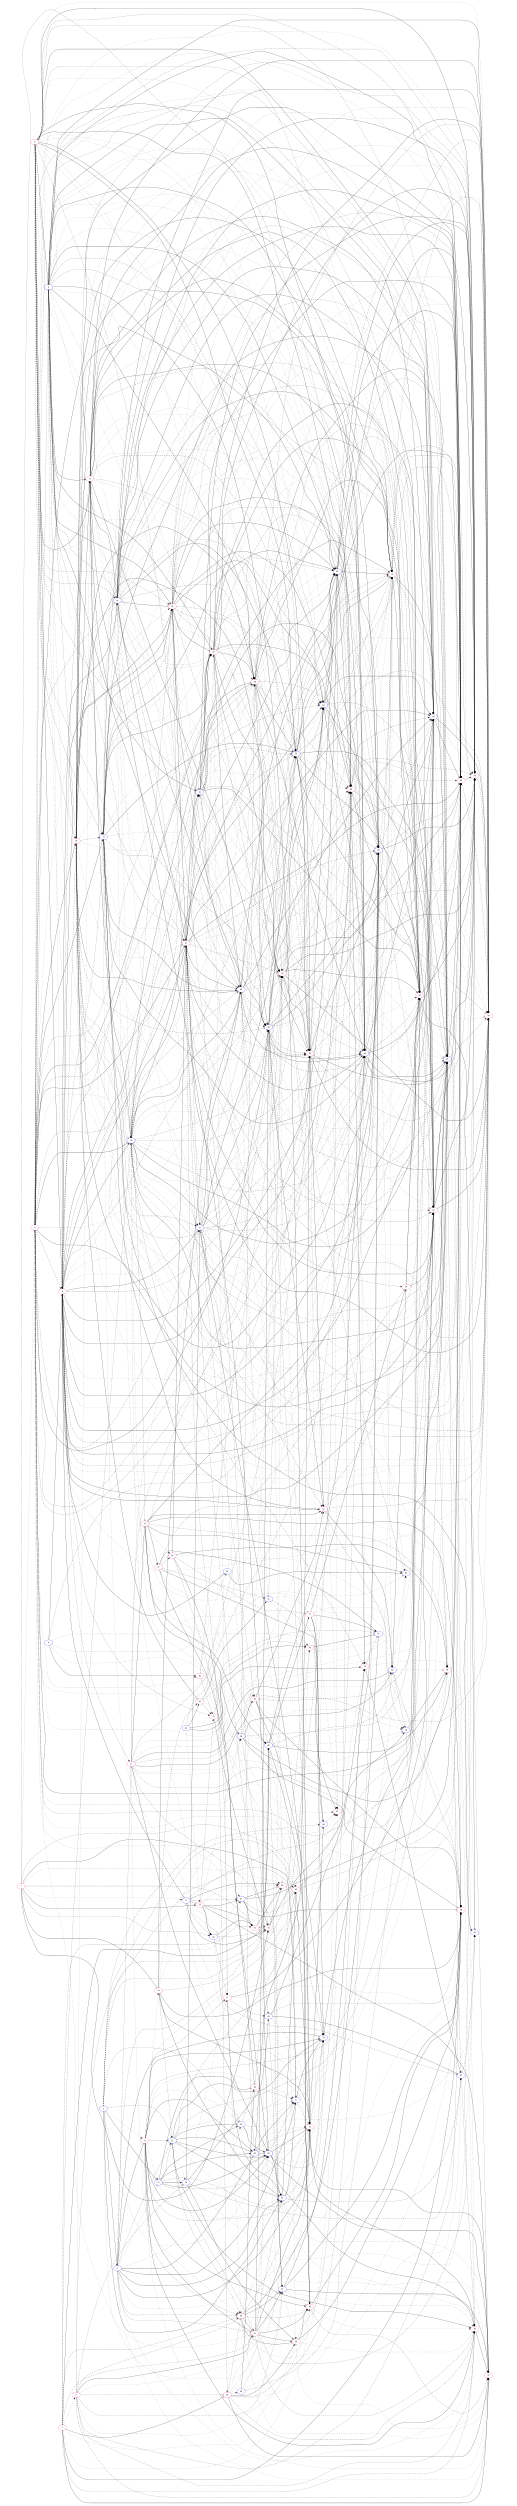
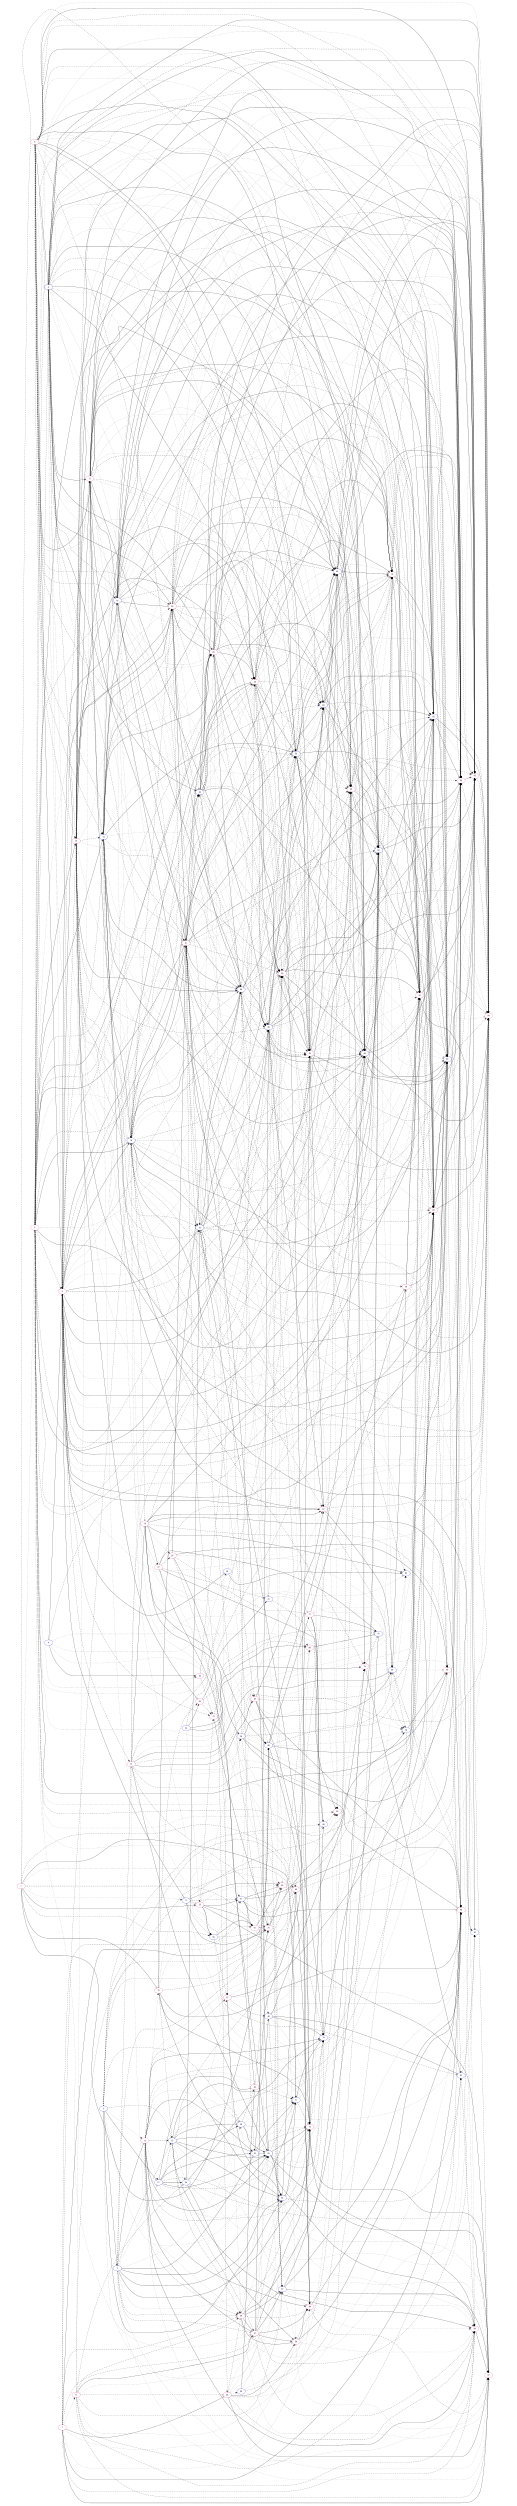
(271, 764) -> (238, 398)
(144, 2078) -> (297, 2024)
